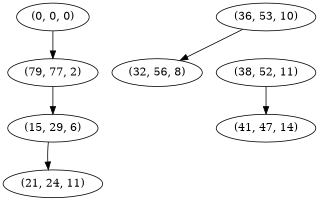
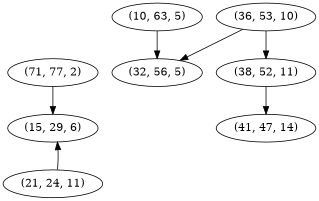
(53, 17) -> none
none -> (157, 17)
none -> (266, 41)
(53, 73) -> (53, 73)
(157, 73) -> (157, 73)
(48, 152) -> (58, 160)
